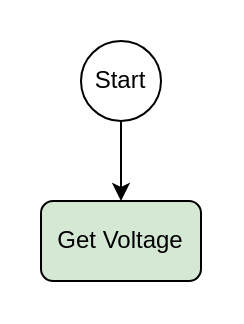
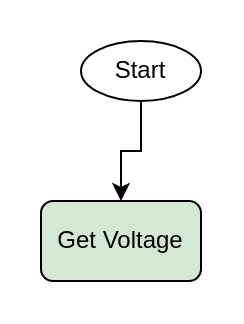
(121, 81) -> (141, 71)
